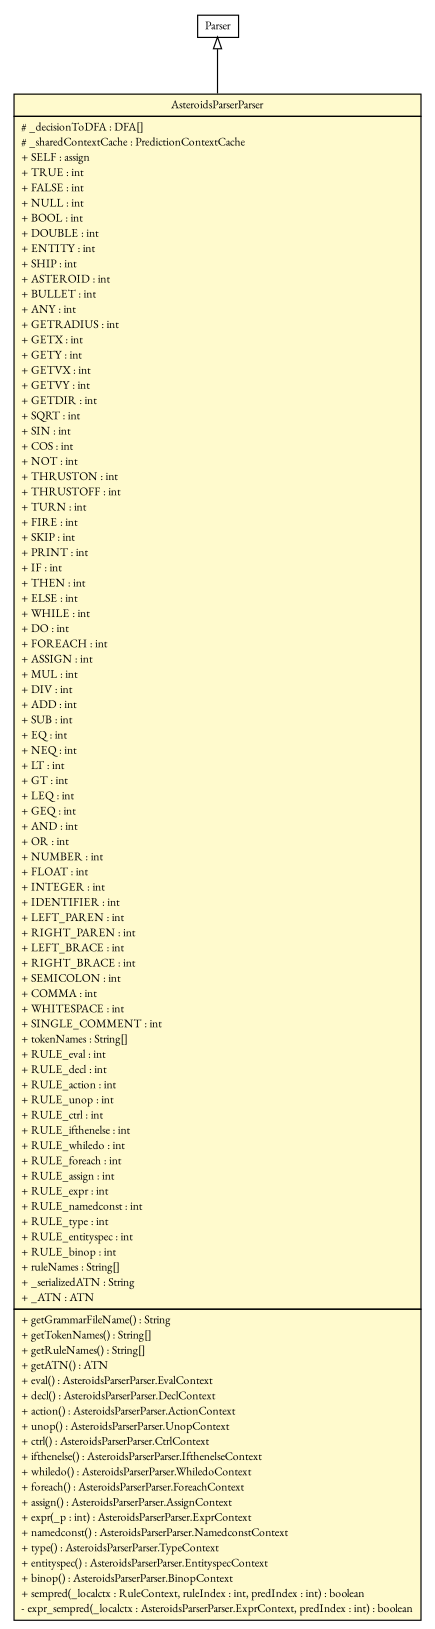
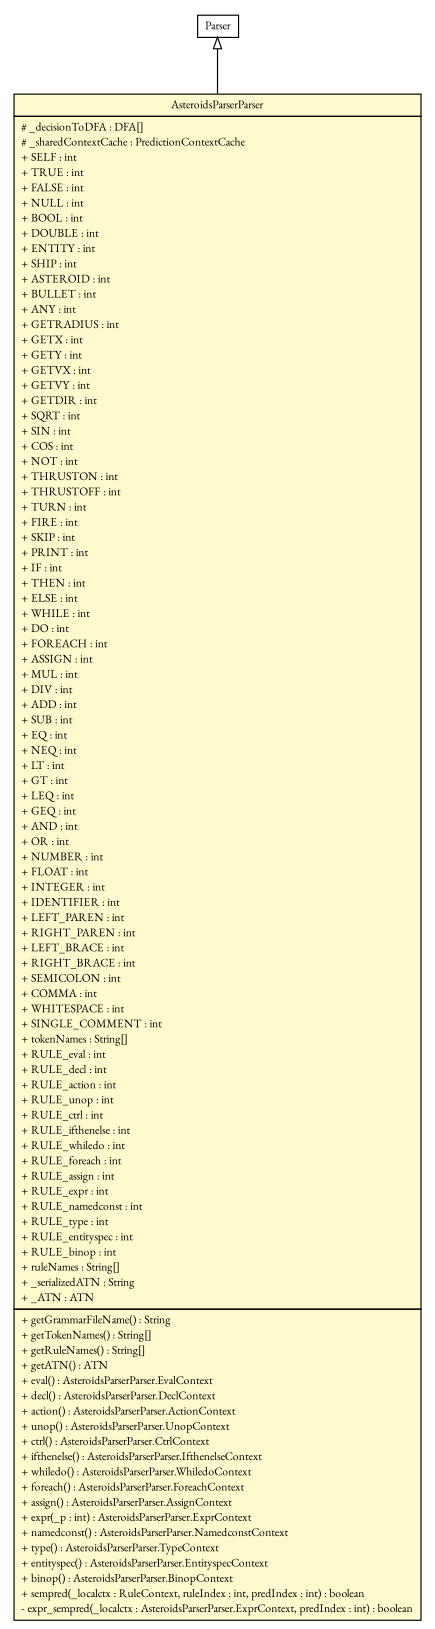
(56, 157) -> (49, 157)
